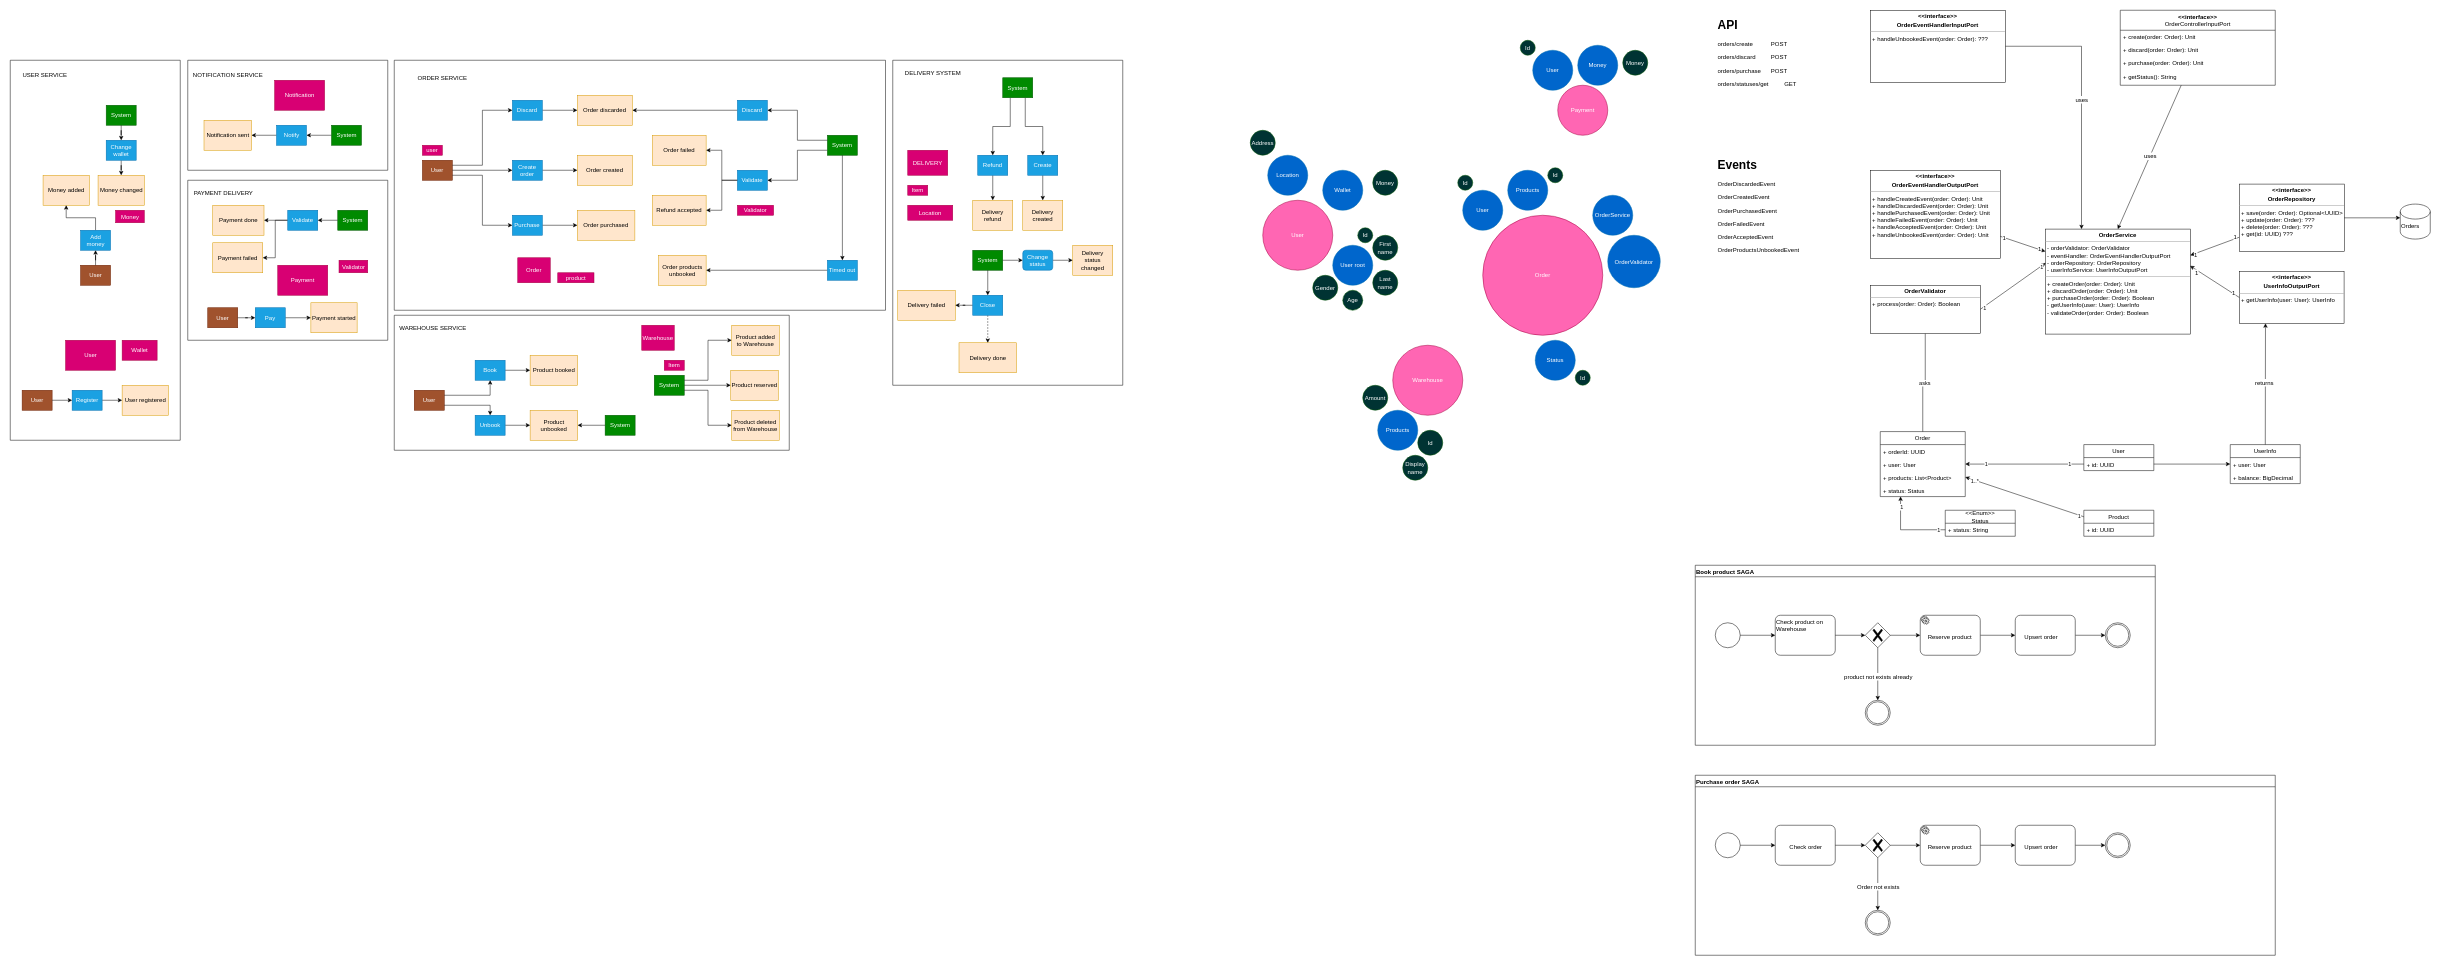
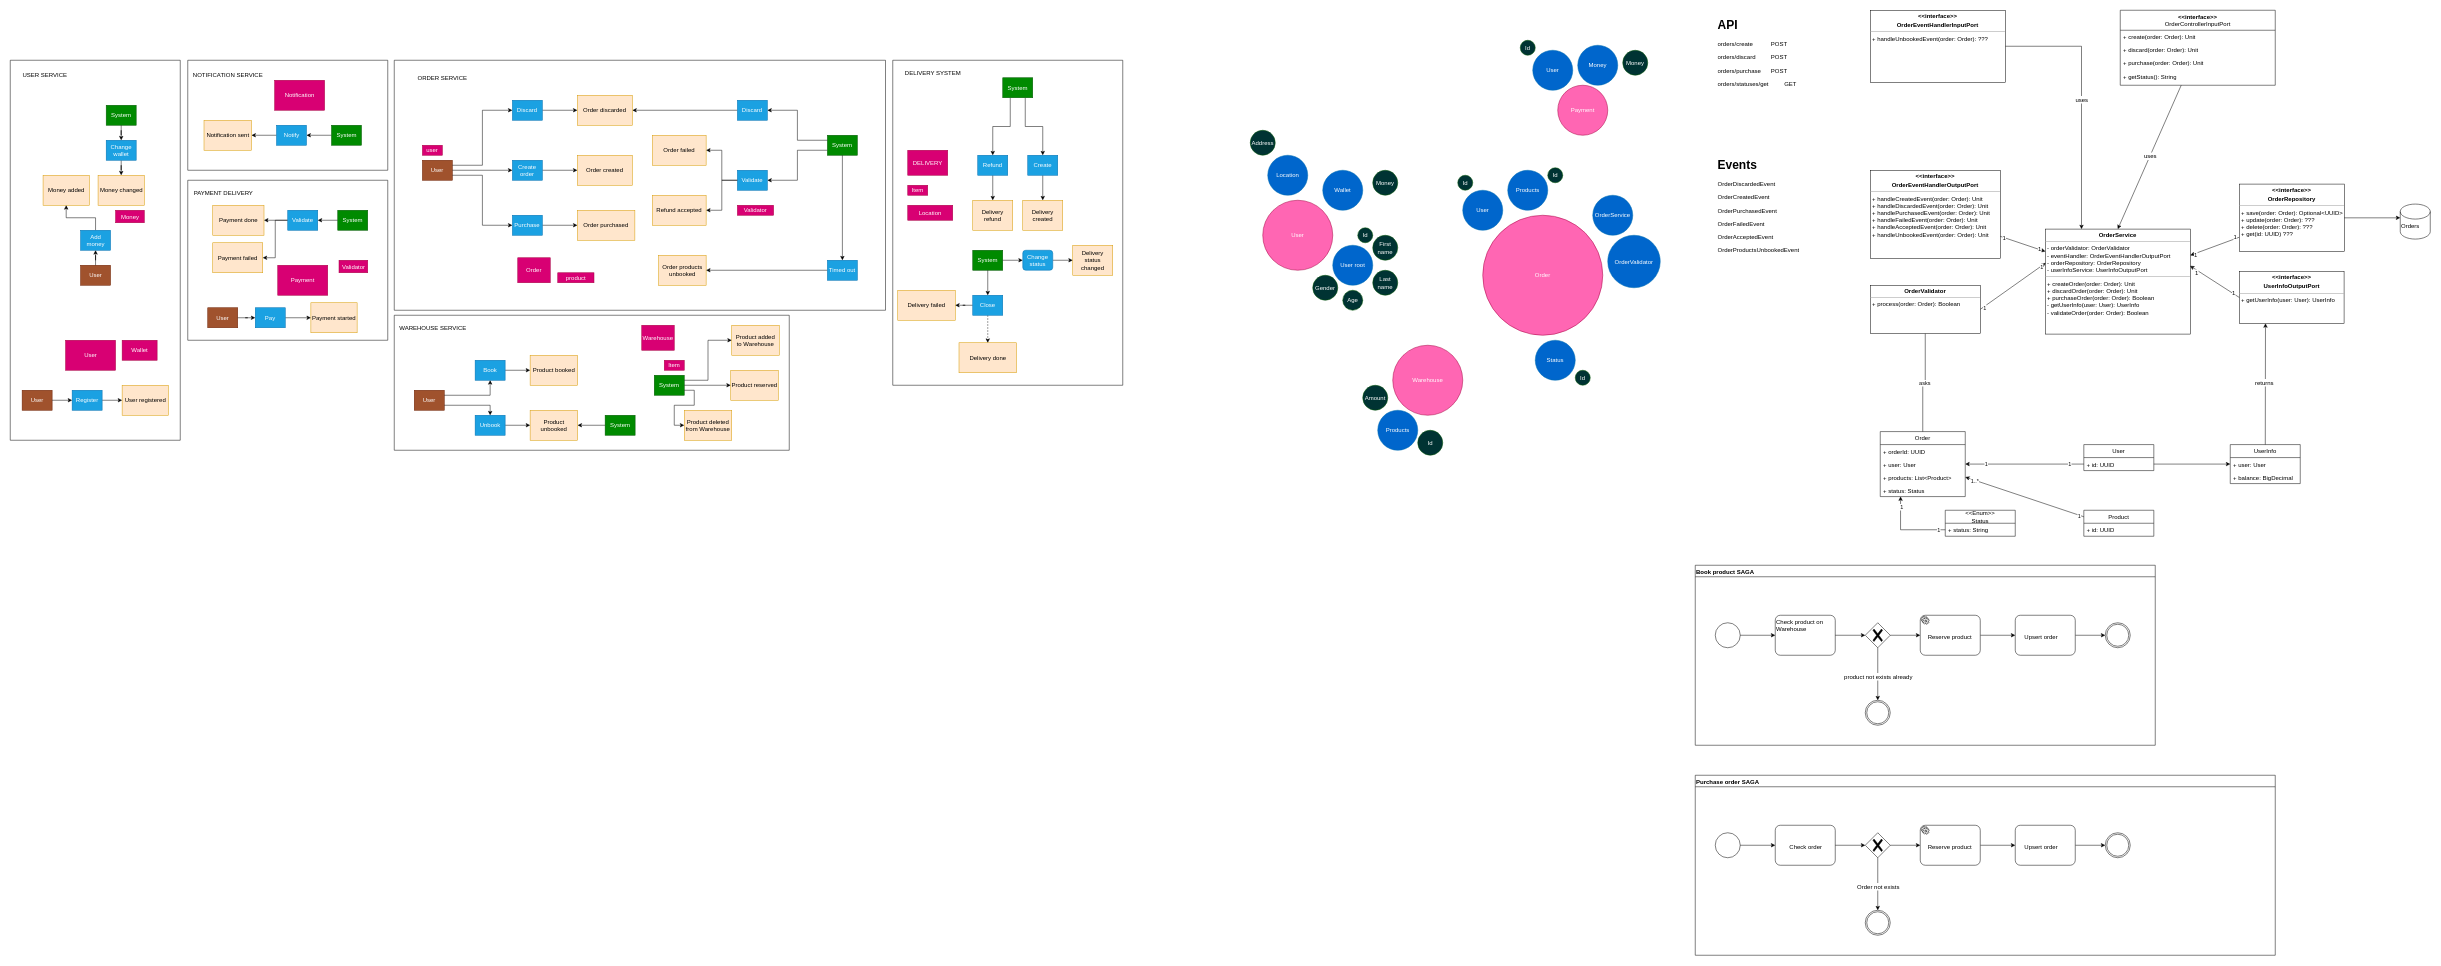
(756, 425) -> (708, 425)
(1415, 468) -> none
